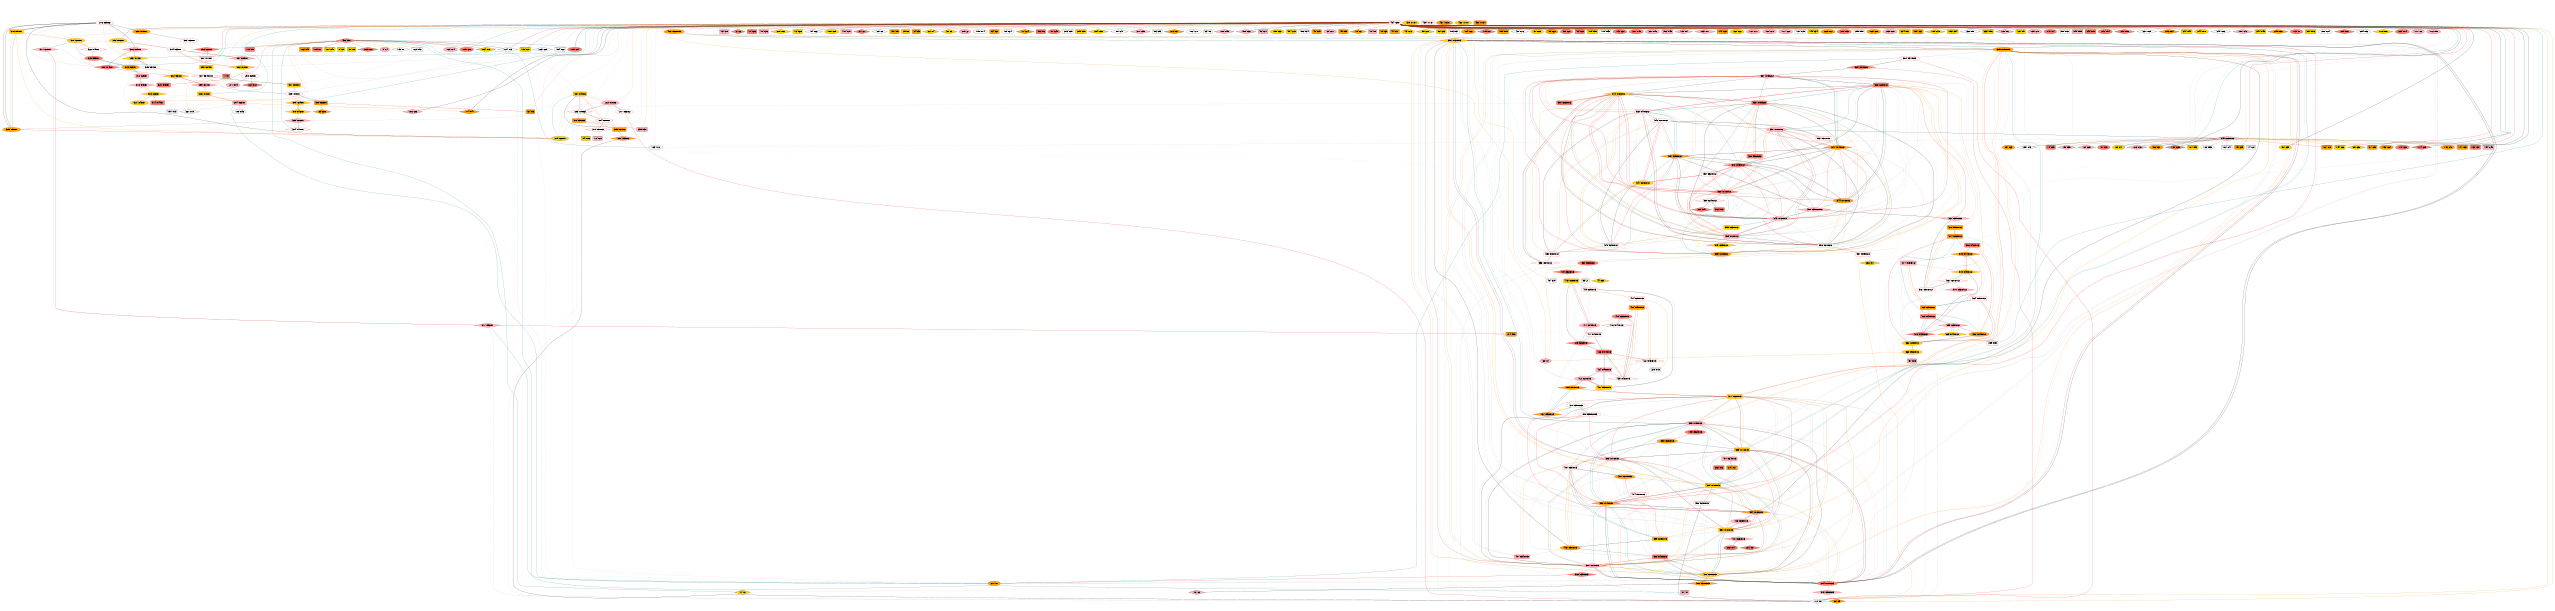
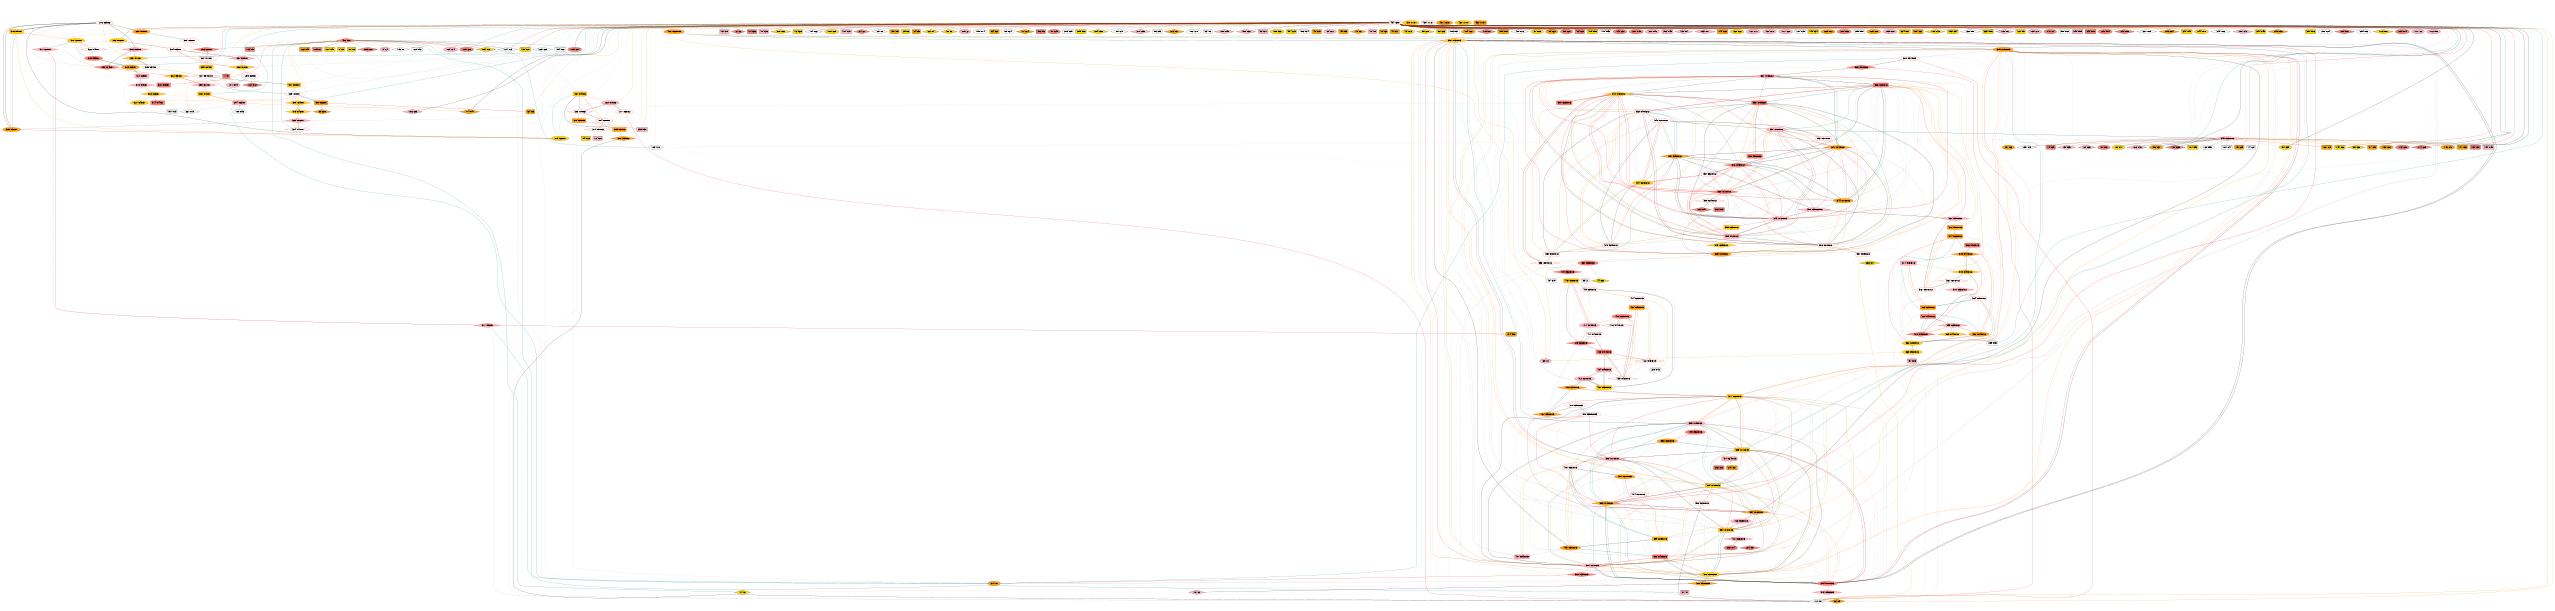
(2297, 32) -> none
